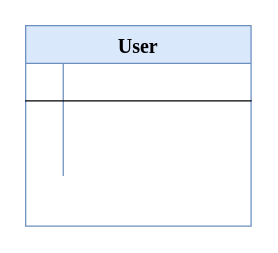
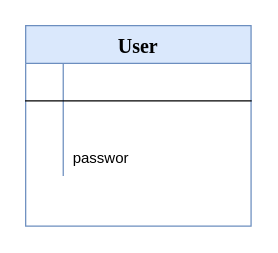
none -> (157, 157)
